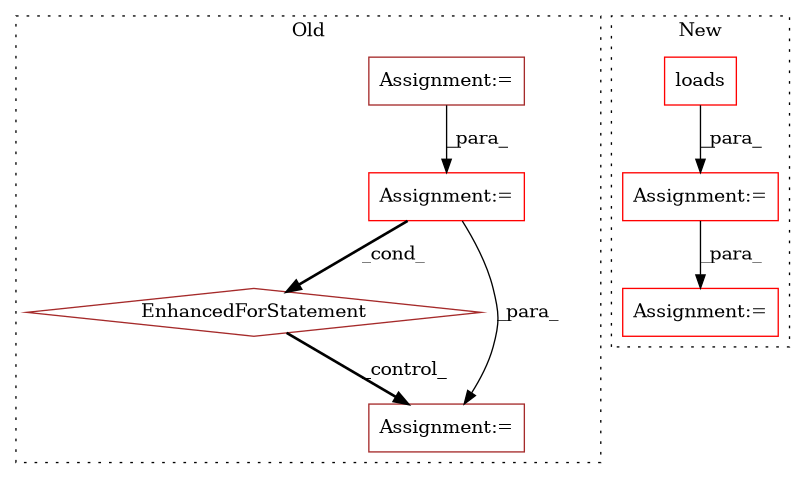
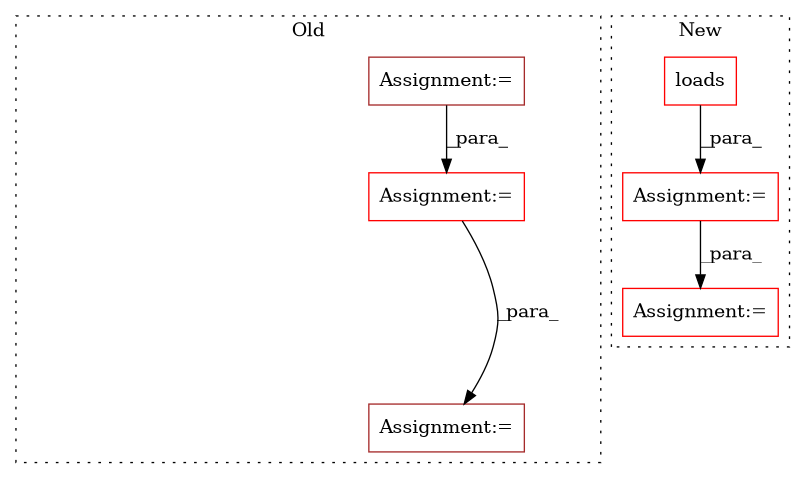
(254, 312) -> none
